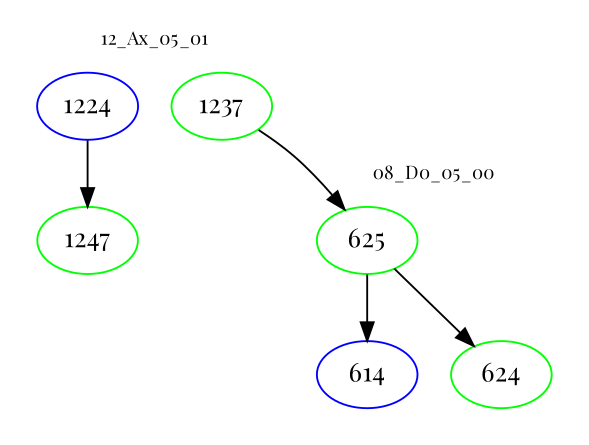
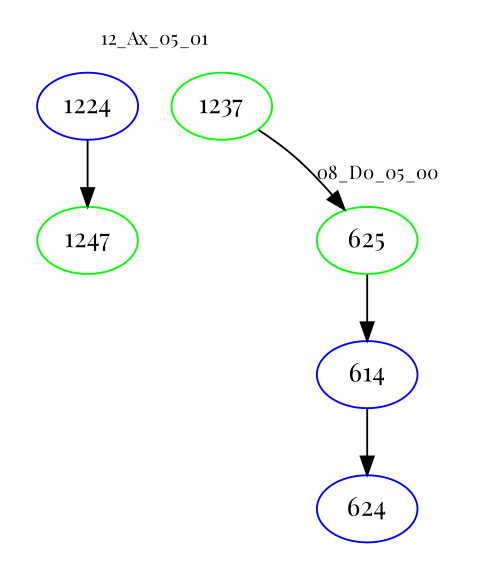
(427, 301) -> (367, 433)
(501, 375) -> (367, 509)
